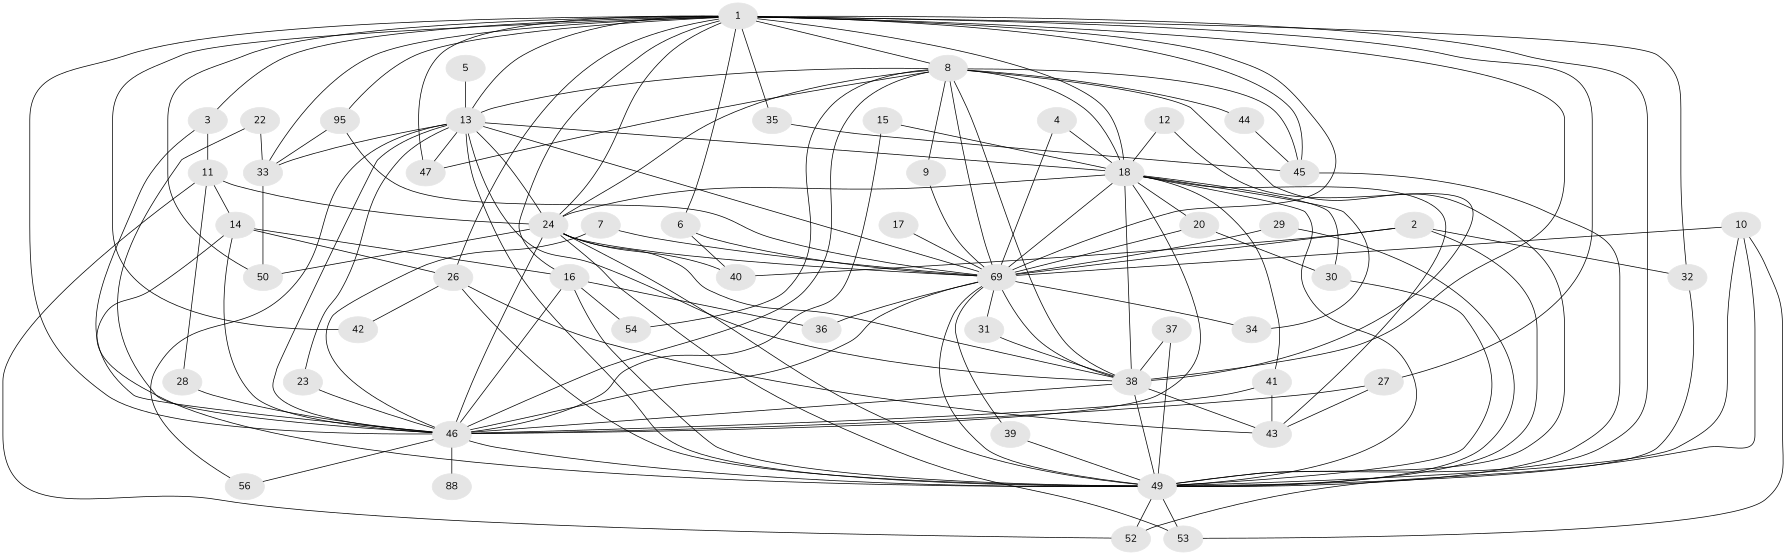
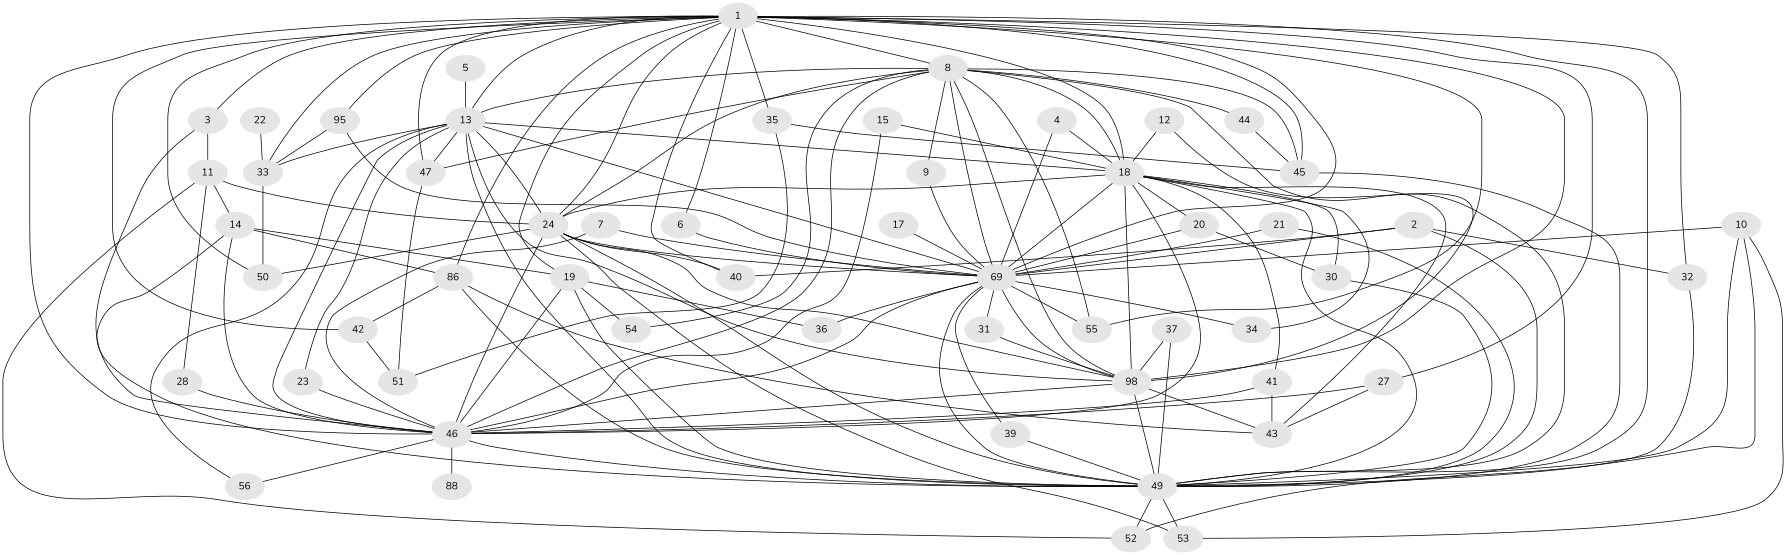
(1279, 225) -> (1279, 225)
(708, 251) -> (668, 164)
(453, 277) -> (453, 277)
(569, 277) -> (569, 277)
none -> (1092, 330)
(141, 374) -> none
none -> (398, 382)
(1132, 382) -> (1132, 382)
